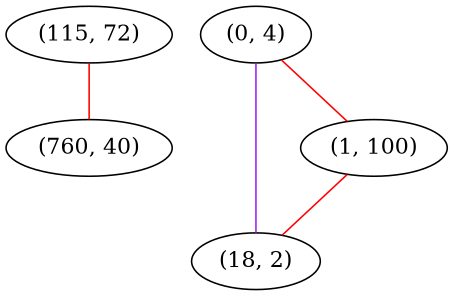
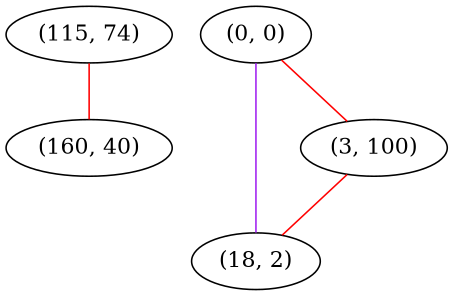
(89, 35) -> (89, 35)
(256, 35) -> (256, 35)
(89, 148) -> (89, 148)
(374, 148) -> (374, 148)
